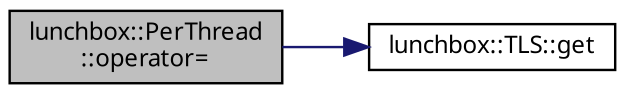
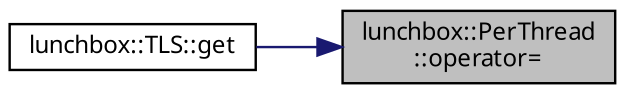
(313, 47) -> (287, 47)
